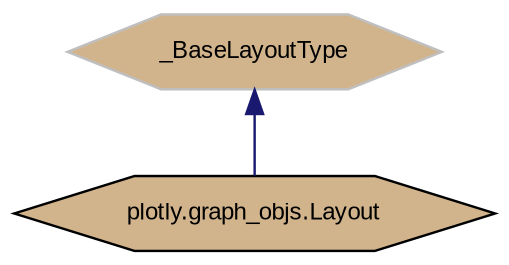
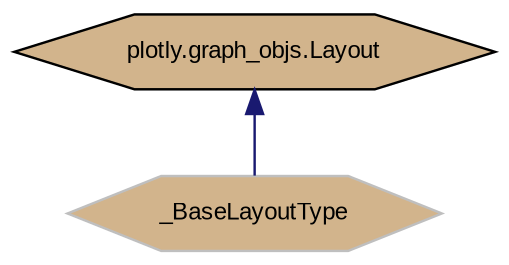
(255, 145) -> (255, 145)
